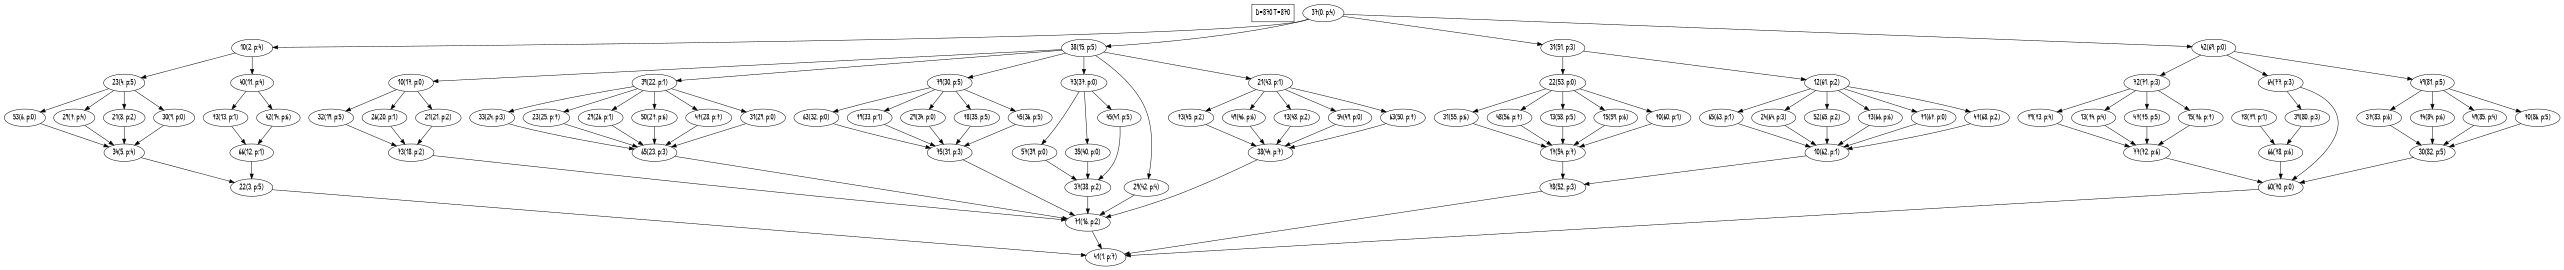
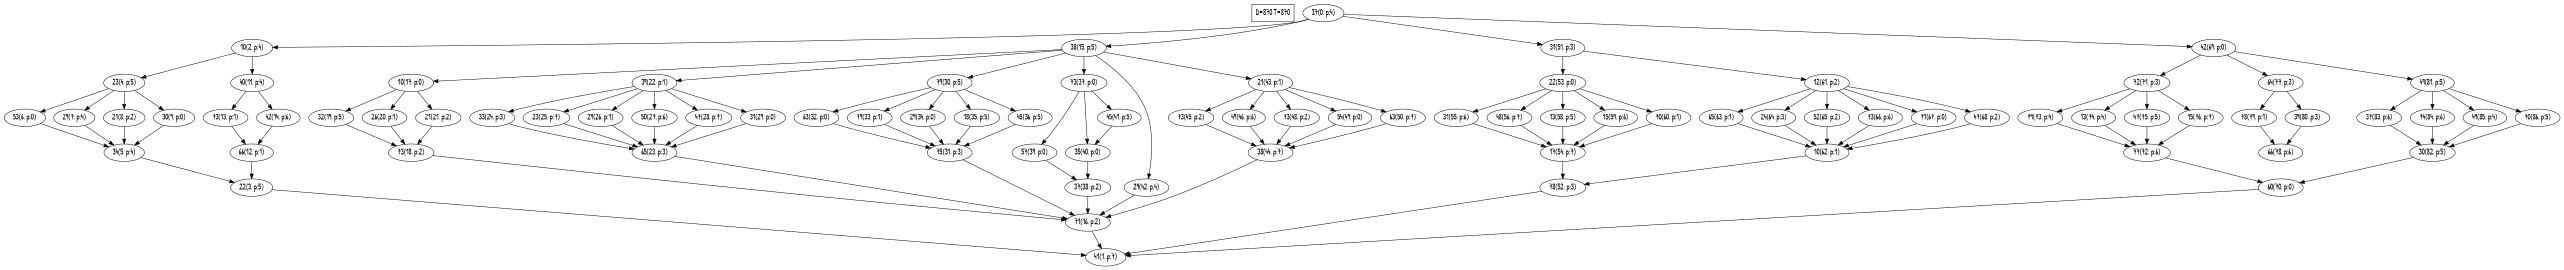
(977, 118) -> (977, 118)
(2337, 130) -> (2269, 98)
(1117, 154) -> (1105, 133)
(2281, 168) -> none
